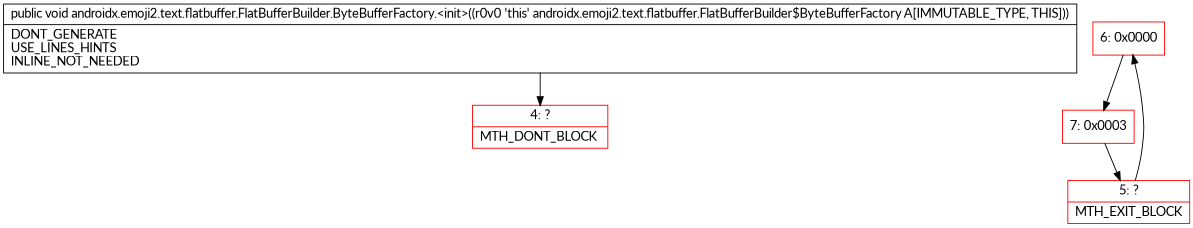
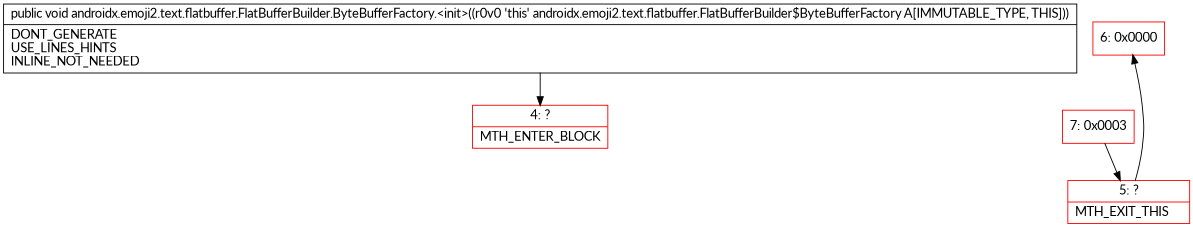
(1115, 78) -> none
(538, 137) -> (540, 137)
(1129, 212) -> (1122, 212)
